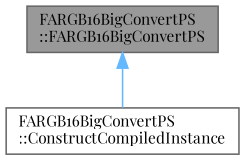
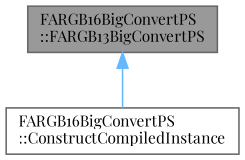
(123, 29) -> (123, 29)
